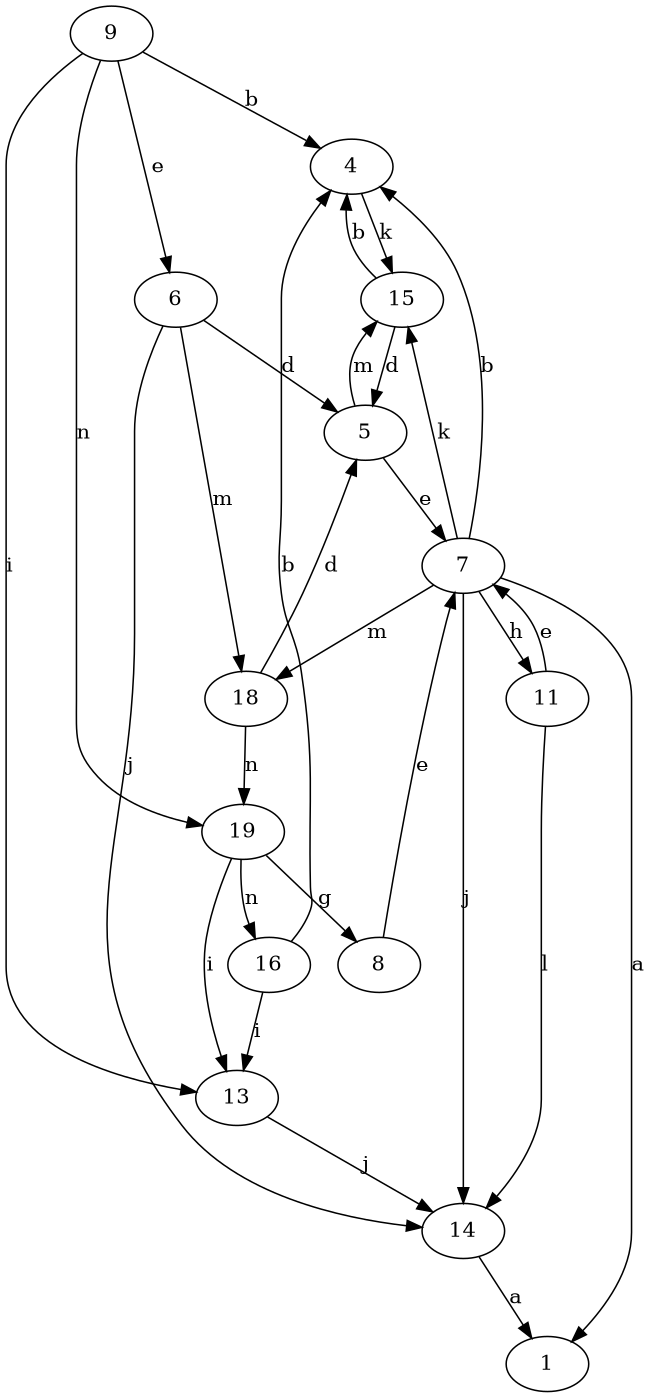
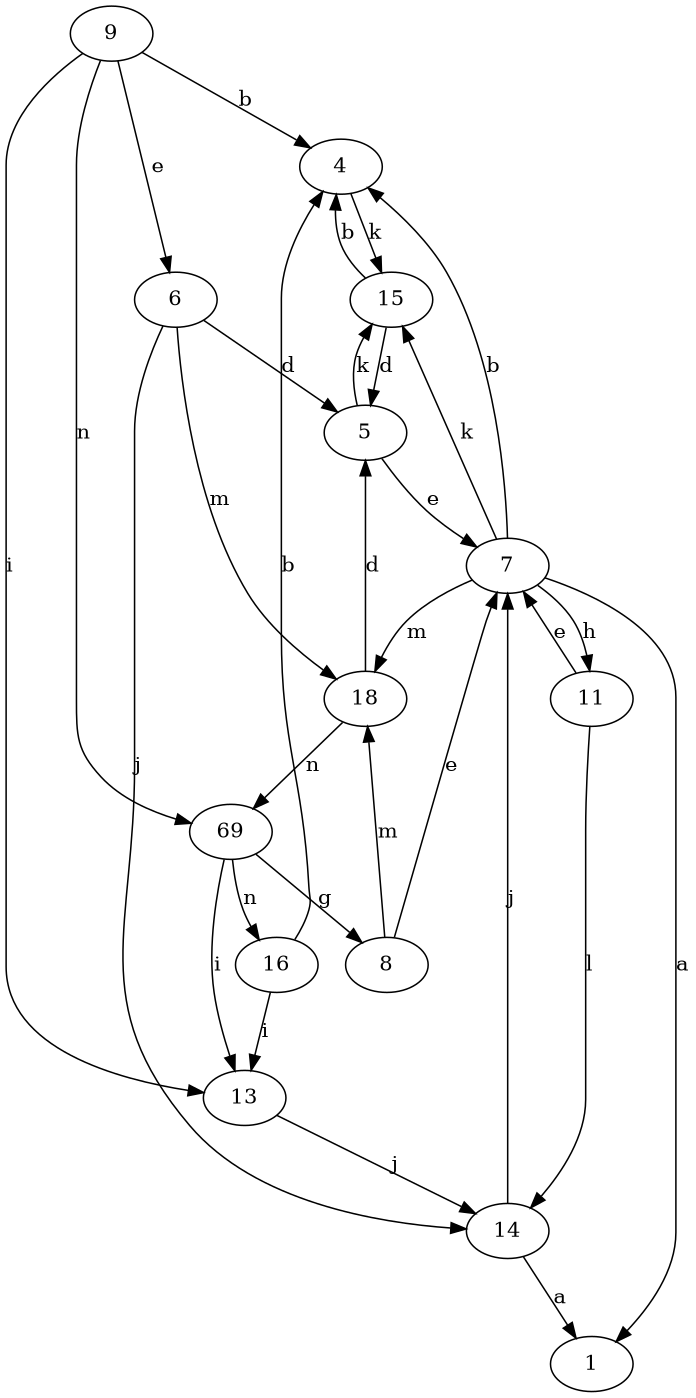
(364, 366) -> (363, 366)
(243, 832) -> (231, 832)
none -> (377, 840)
(463, 891) -> (508, 906)
